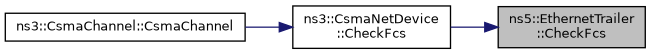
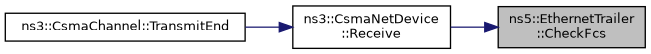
(125, 27) -> (125, 27)
(372, 27) -> (372, 27)
